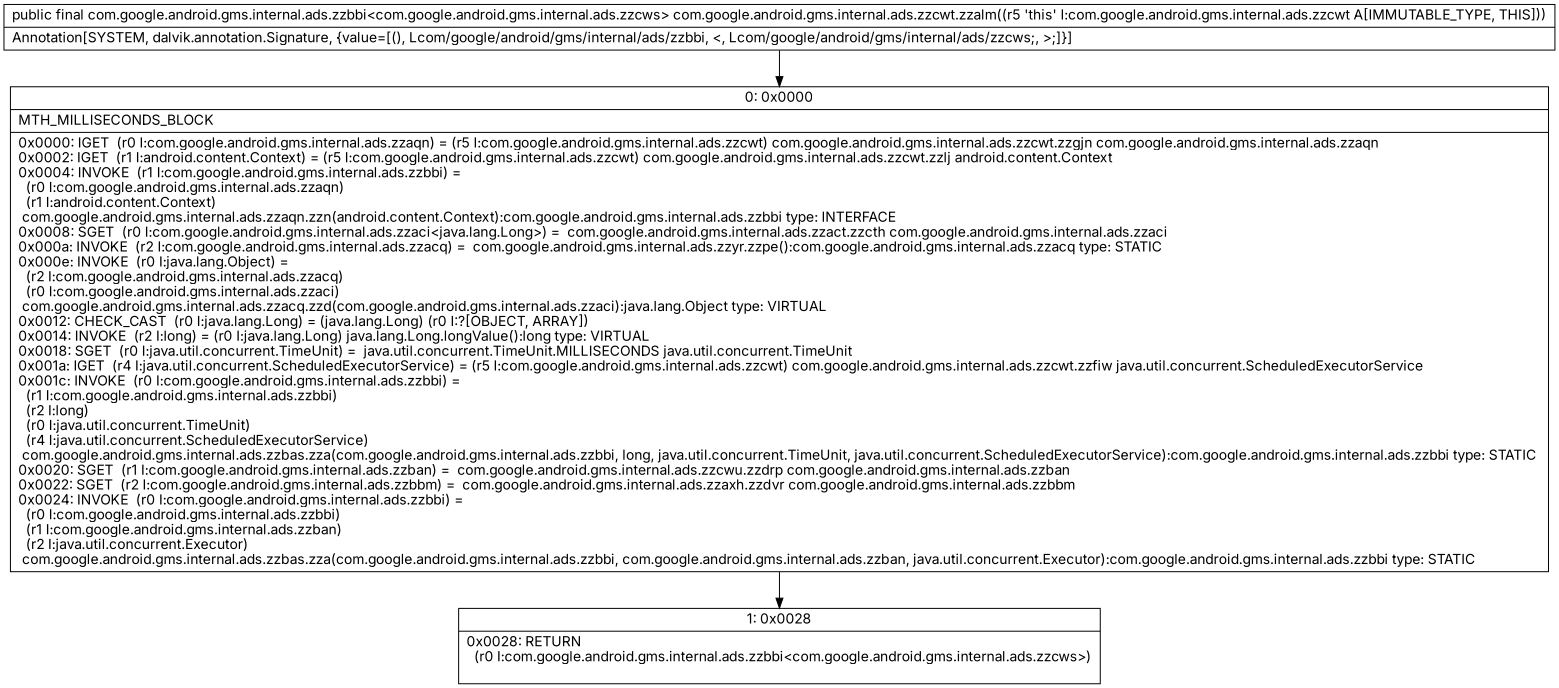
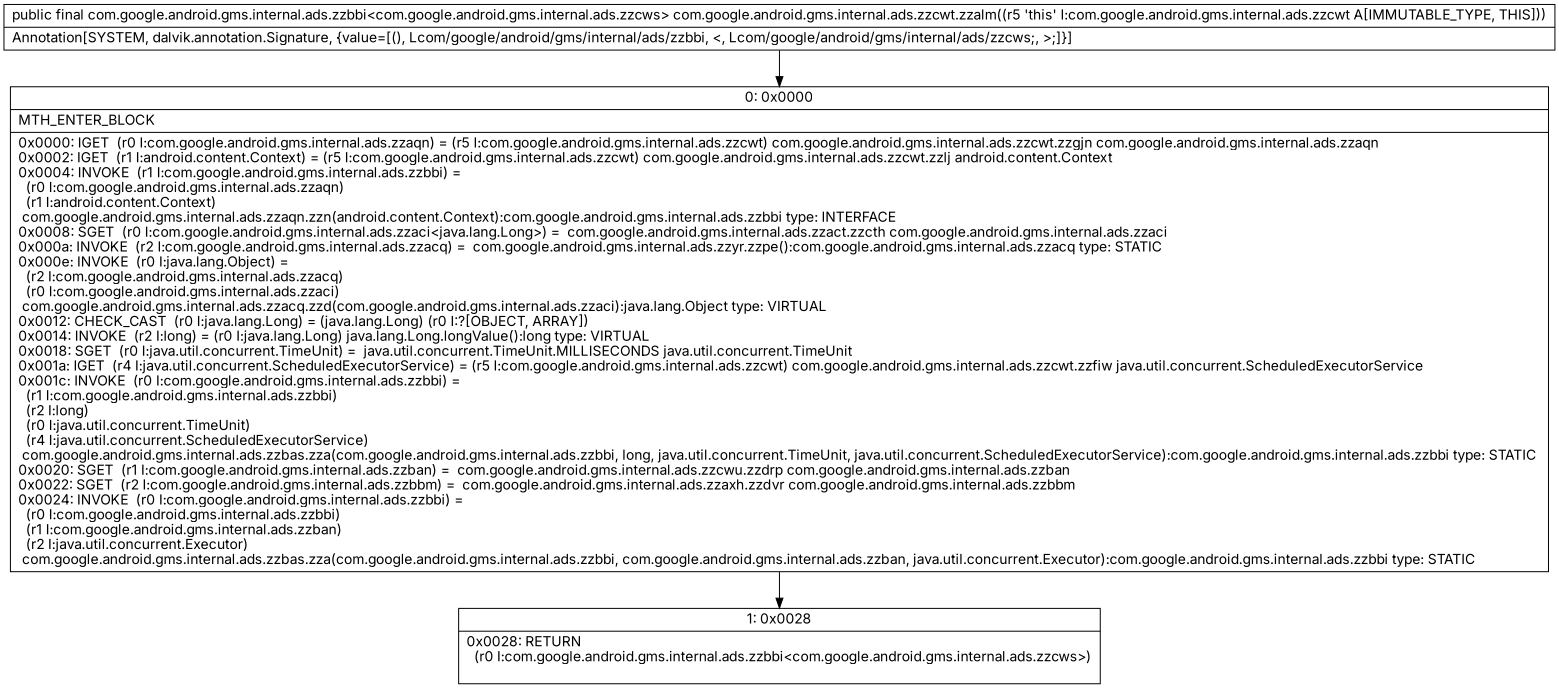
(117, 120) -> (87, 120)
